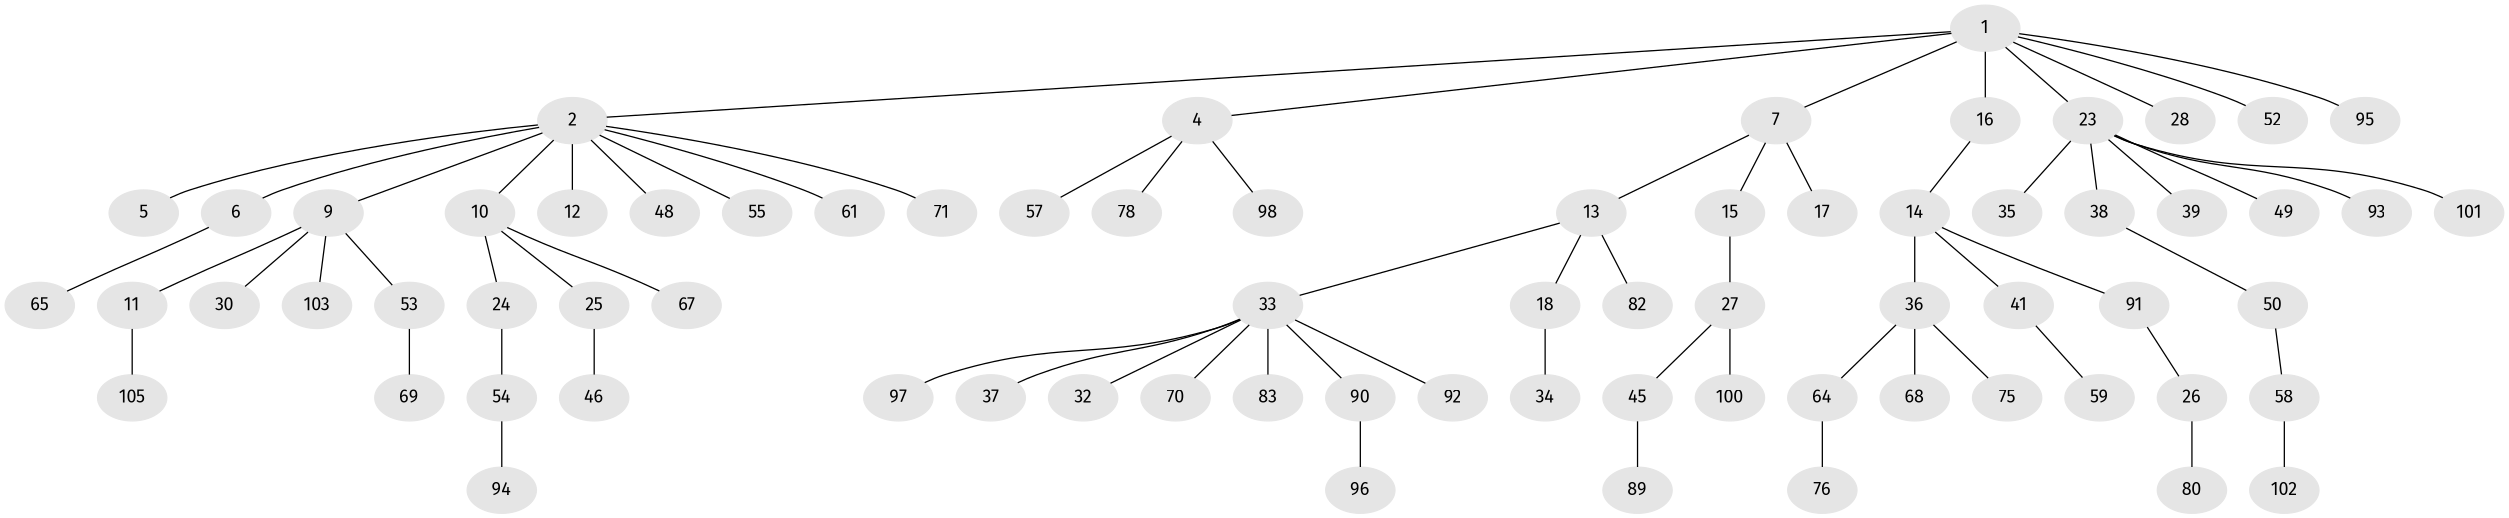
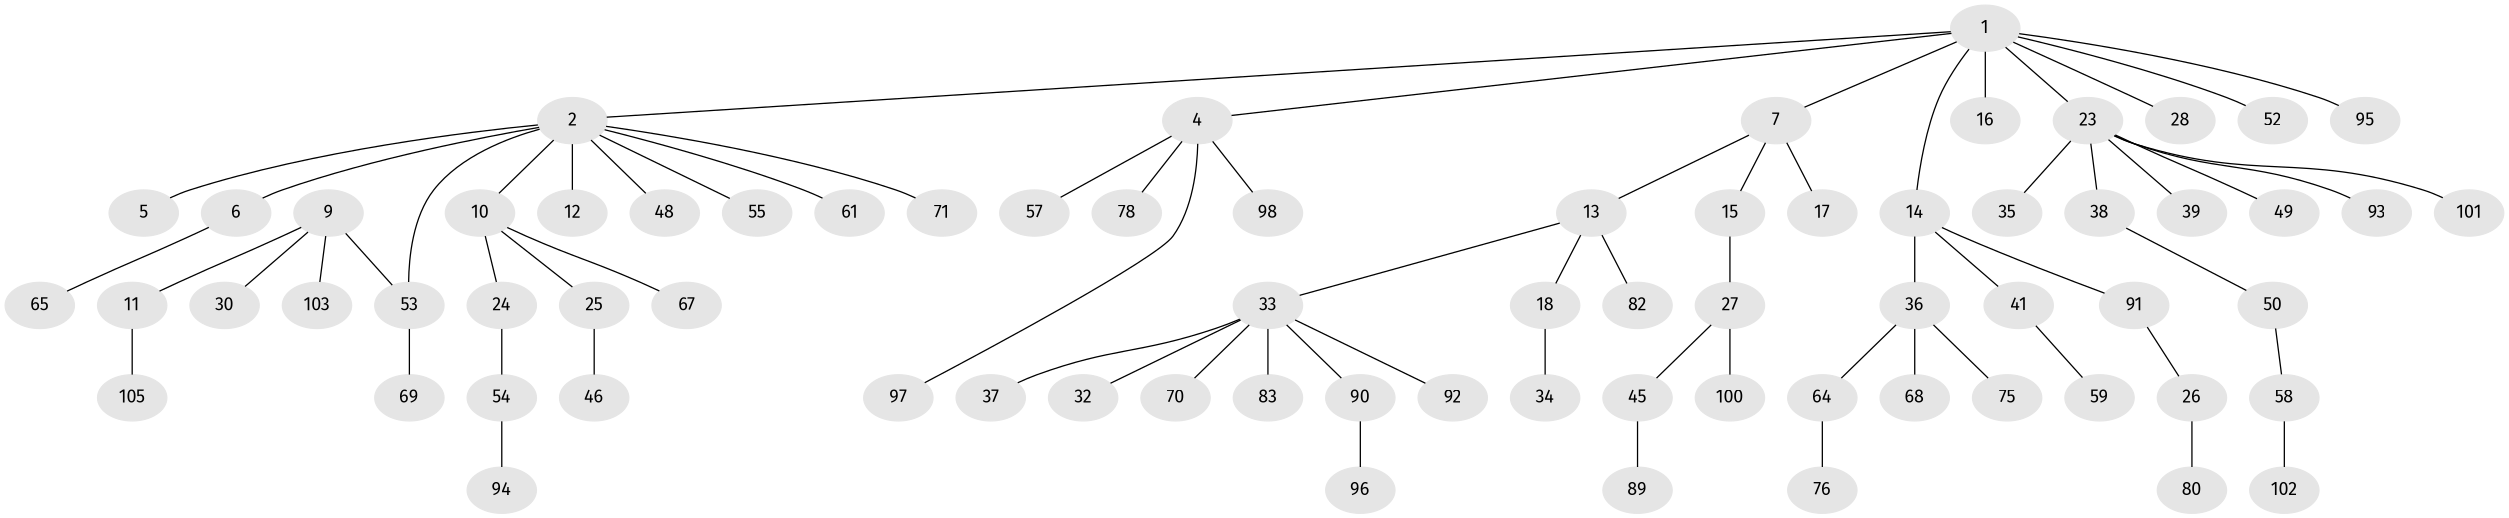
(450, 167) -> (443, 180)
(1950, 167) -> (1933, 116)
(1082, 350) -> (1094, 290)
